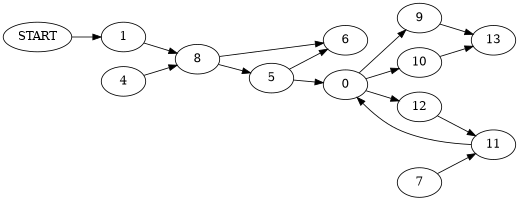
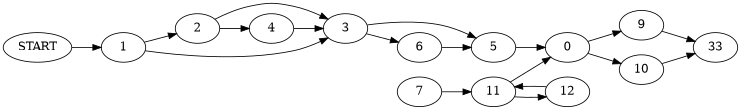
none -> (197, 29)
(493, 40) -> (715, 47)
(197, 59) -> (345, 29)
(305, 61) -> (452, 47)
(379, 95) -> (526, 97)
